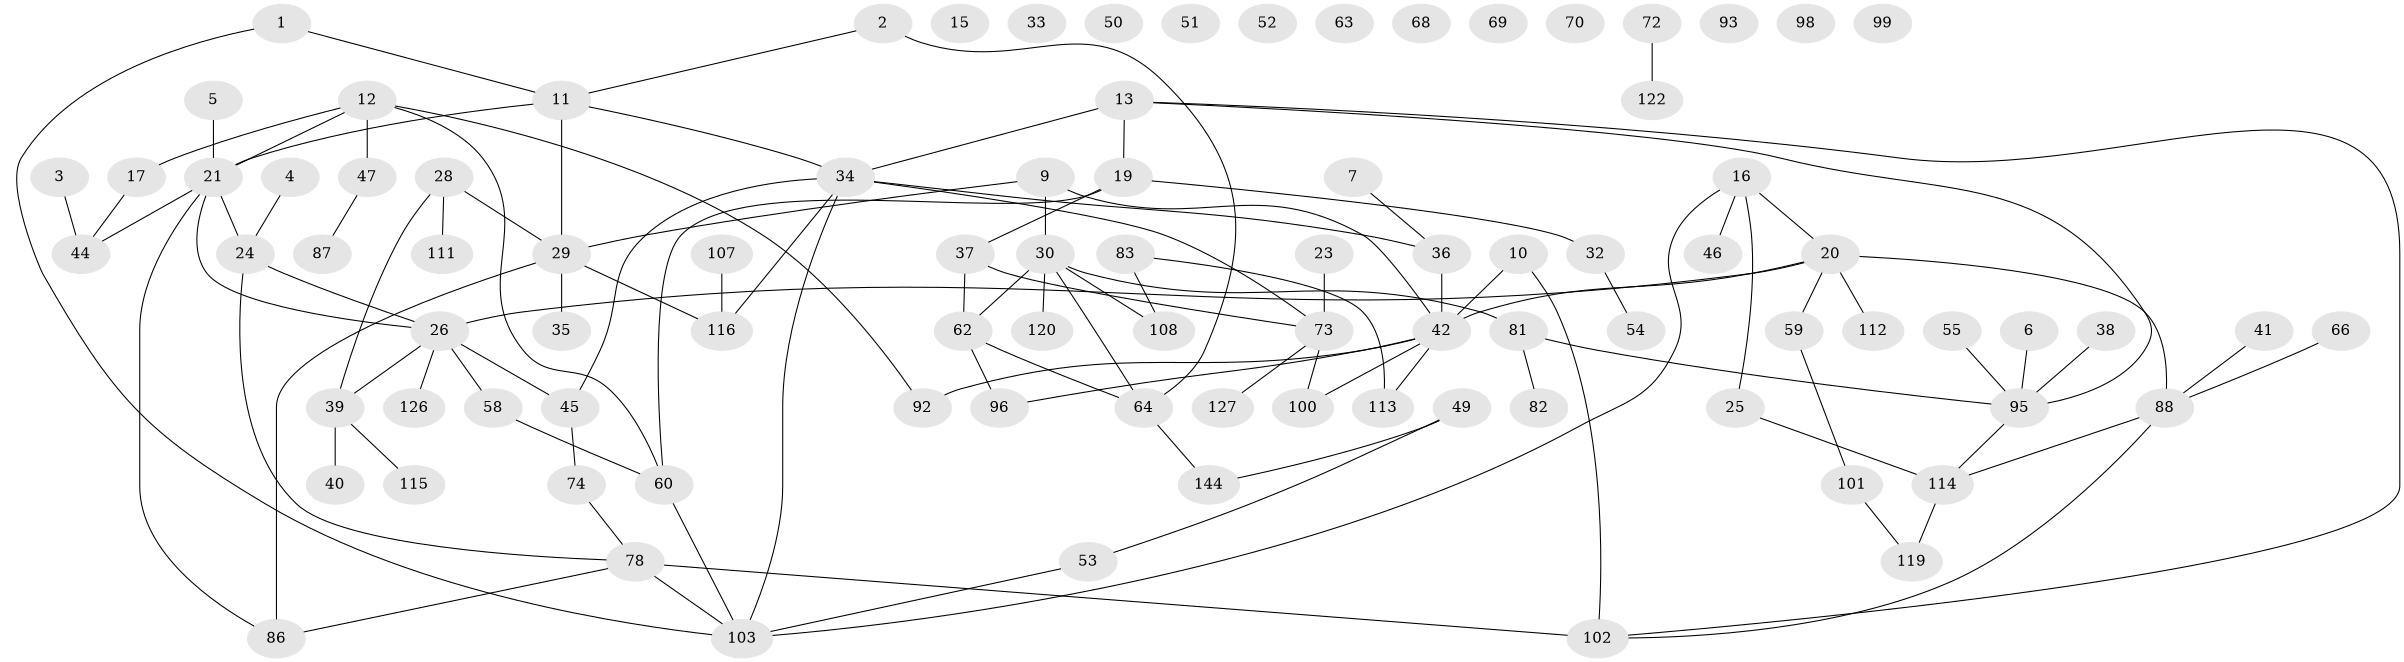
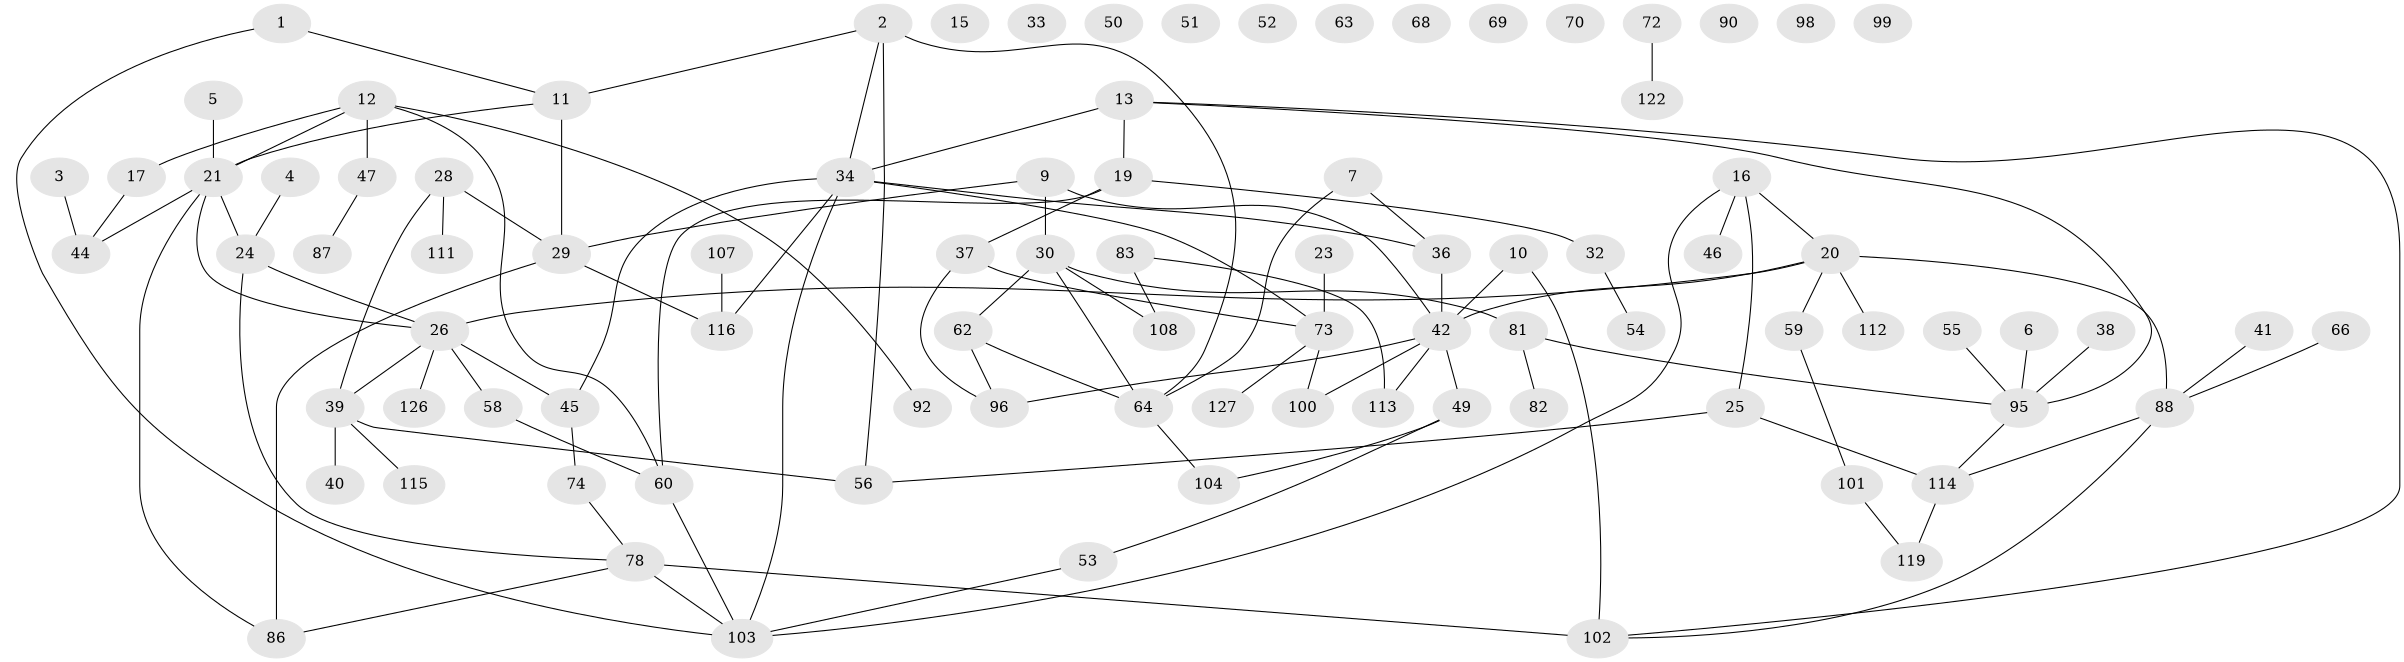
(1729, 23) -> (1729, 23)
(706, 133) -> (864, 100)
(964, 296) -> (922, 342)
none -> (1261, 311)
(562, 331) -> none
(1042, 331) -> none
(1179, 363) -> (1452, 370)
none -> (864, 485)
(1209, 485) -> (1209, 485)
